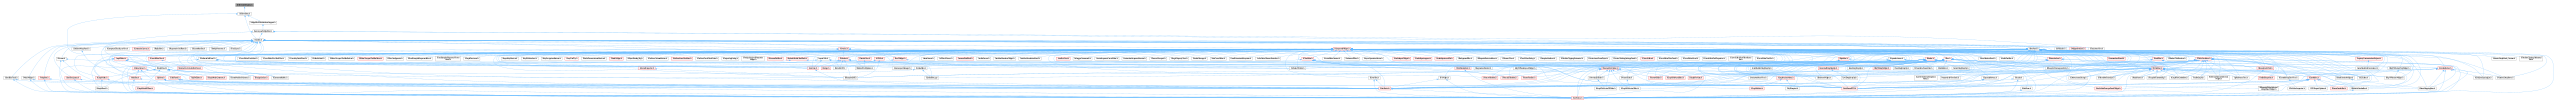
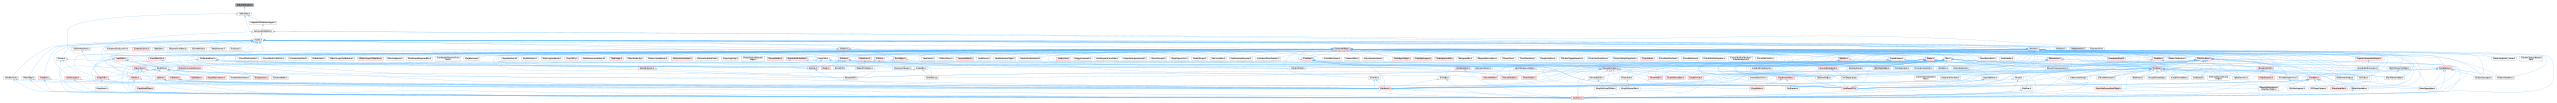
(1741, 59) -> (1741, 59)
